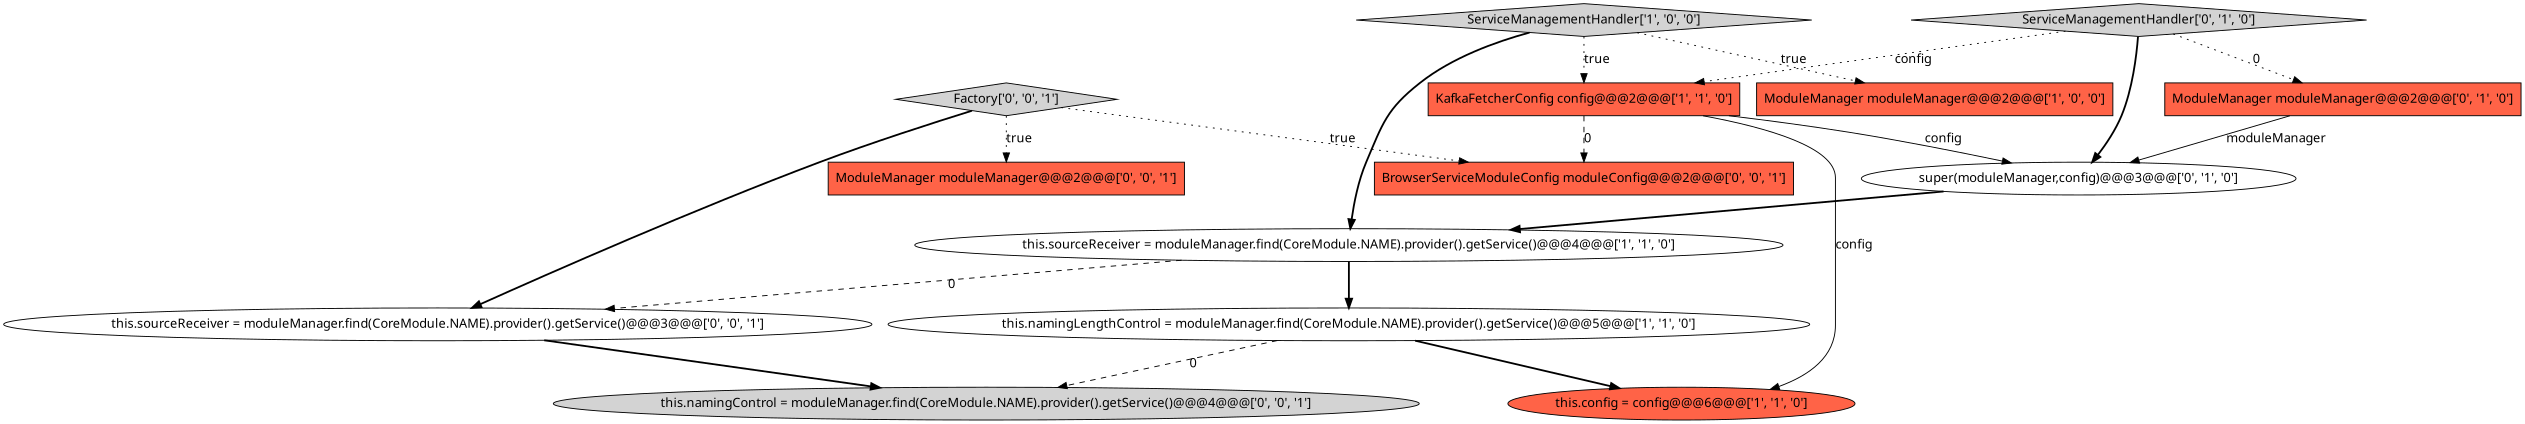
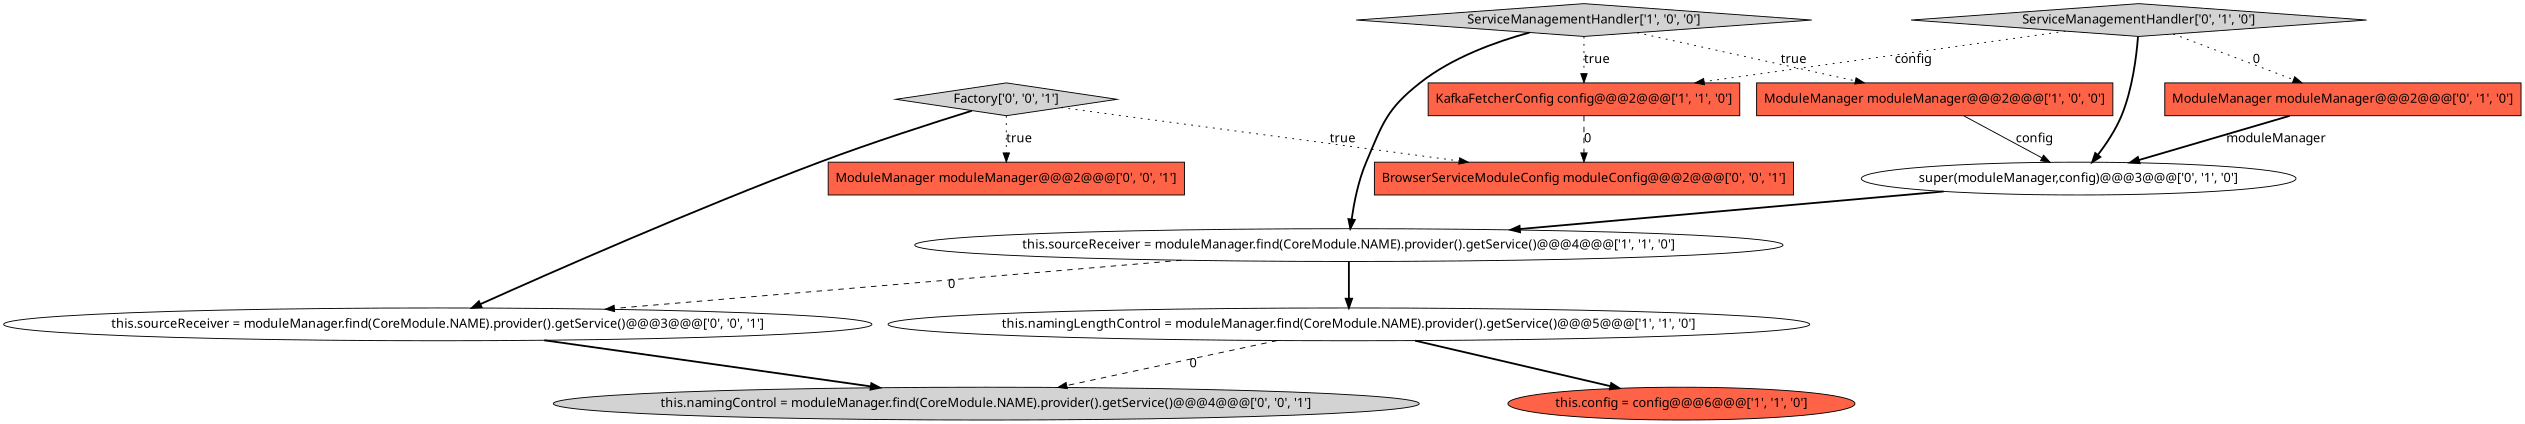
(1866, 135) -> (2003, 137)
(2214, 138) -> (2214, 138)
(1835, 220) -> none
